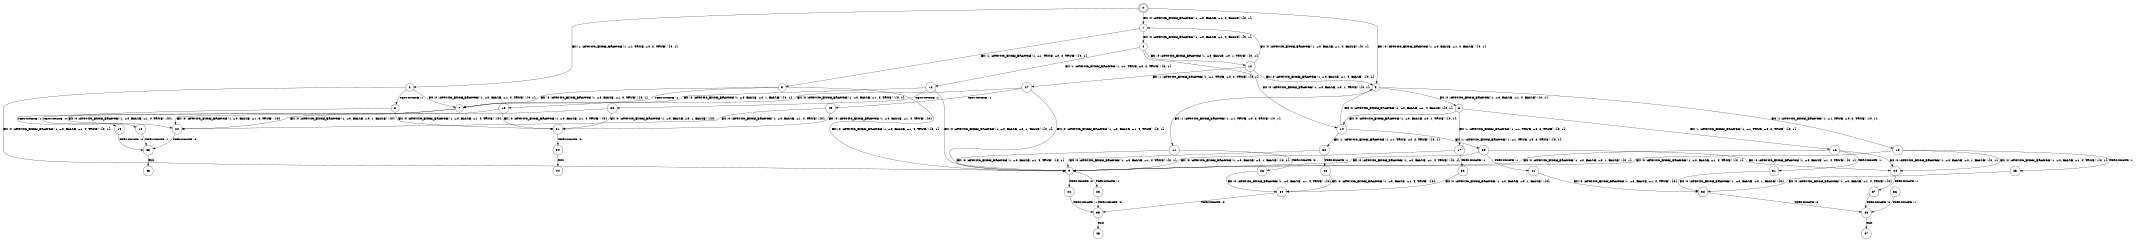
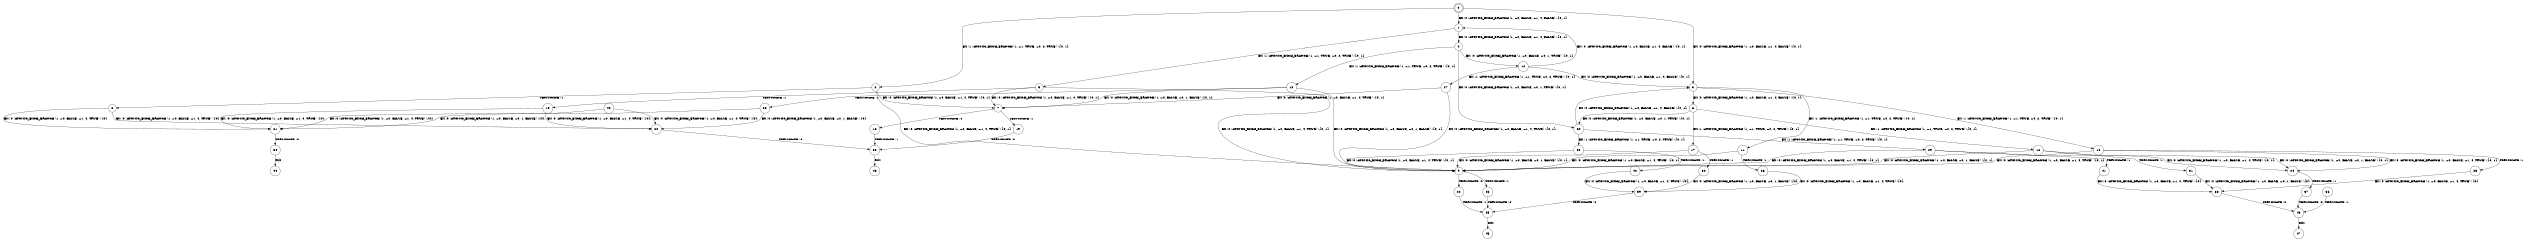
(930, 101) -> none
(1342, 129) -> (1579, 129)
(1304, 161) -> (1755, 161)
